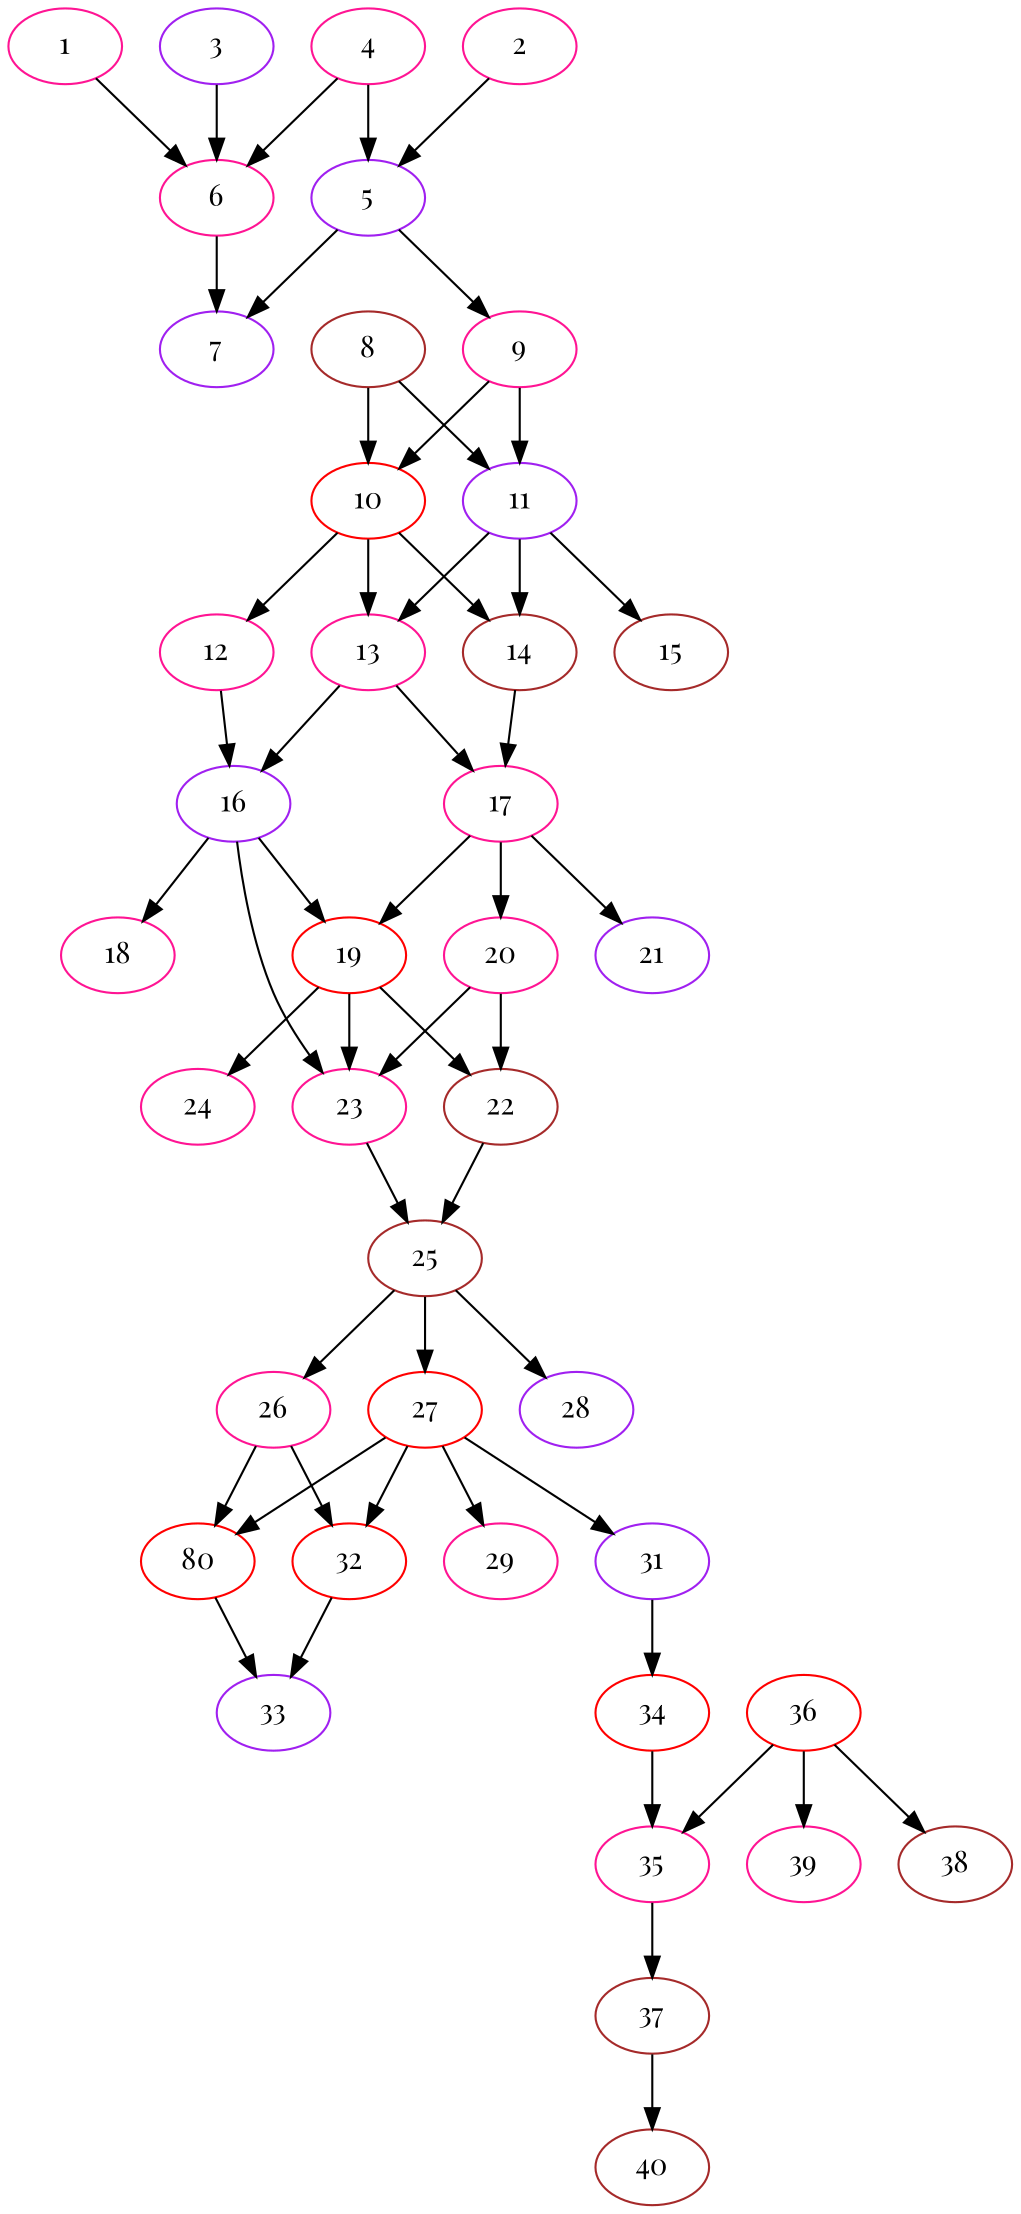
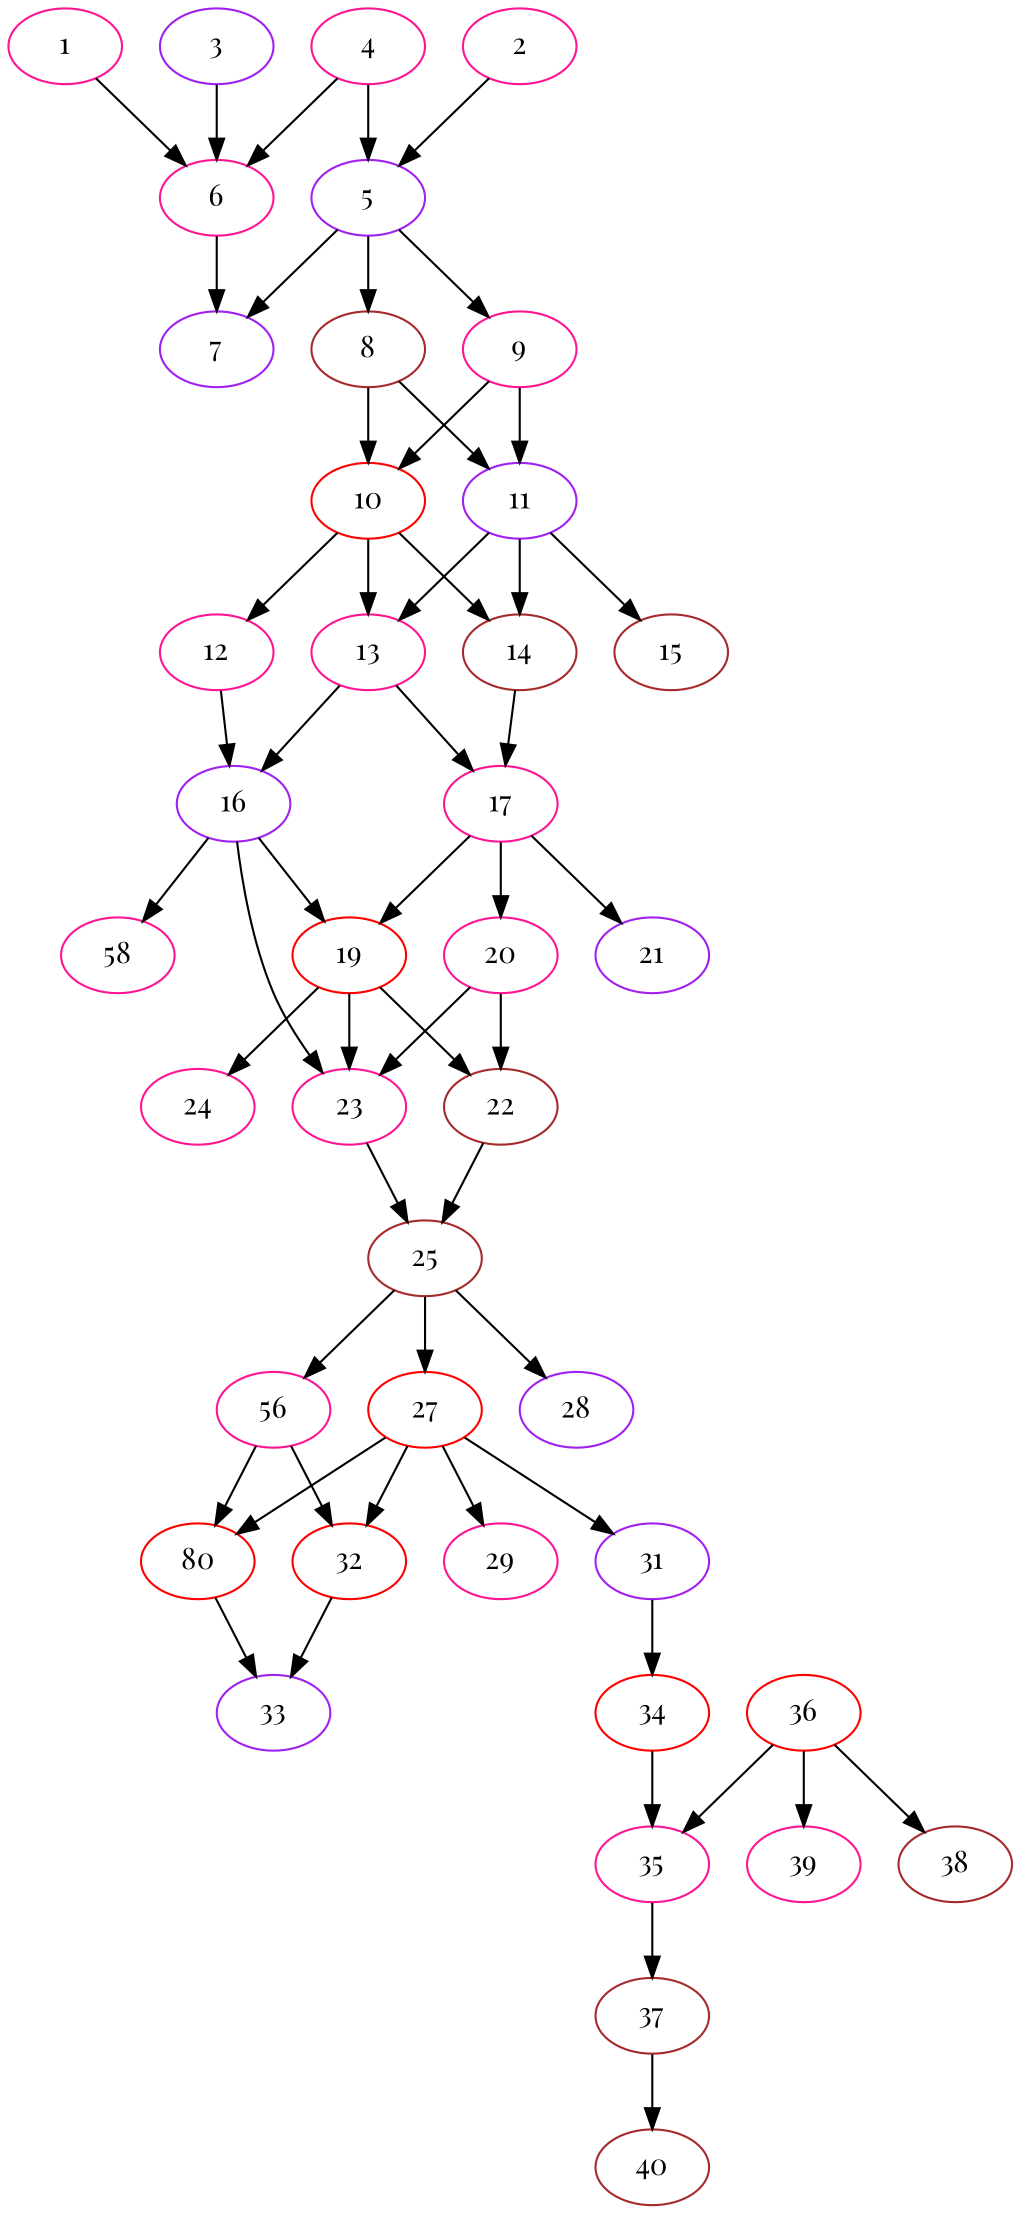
none -> (368, 263)
(118, 955) -> (118, 955)
(274, 1410) -> (274, 1410)
